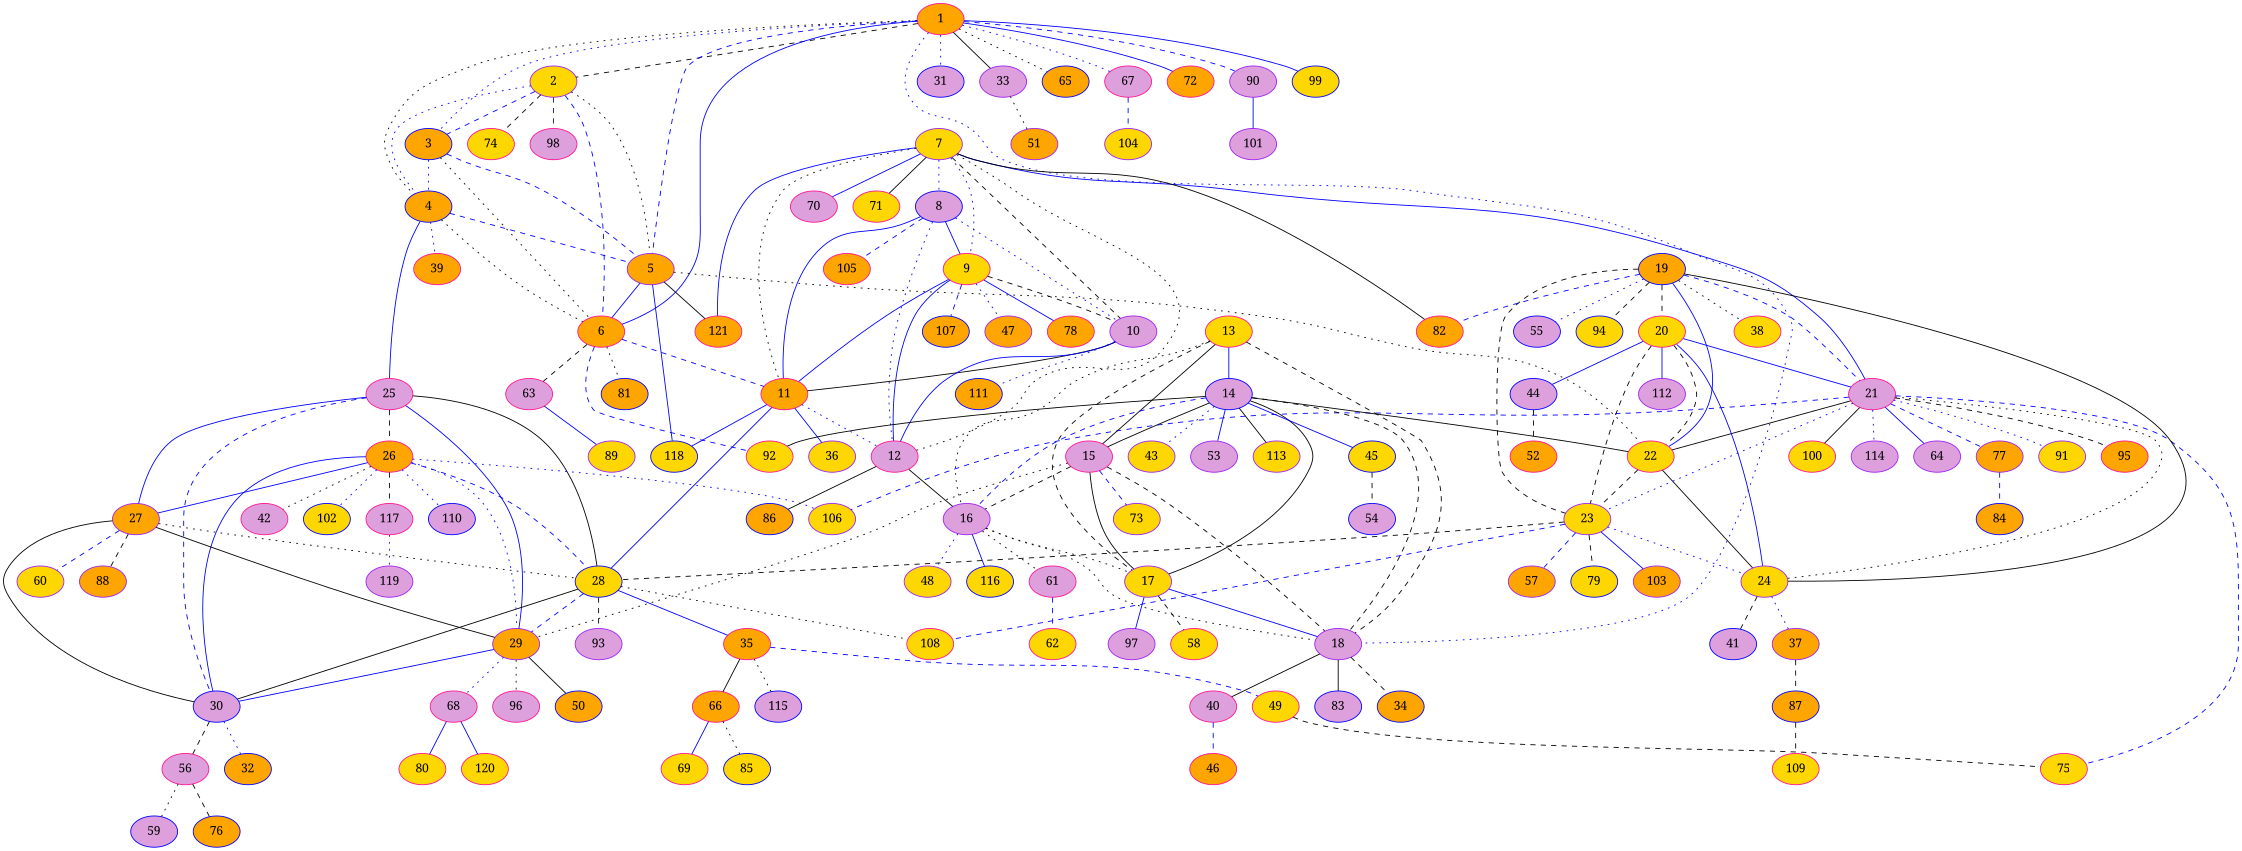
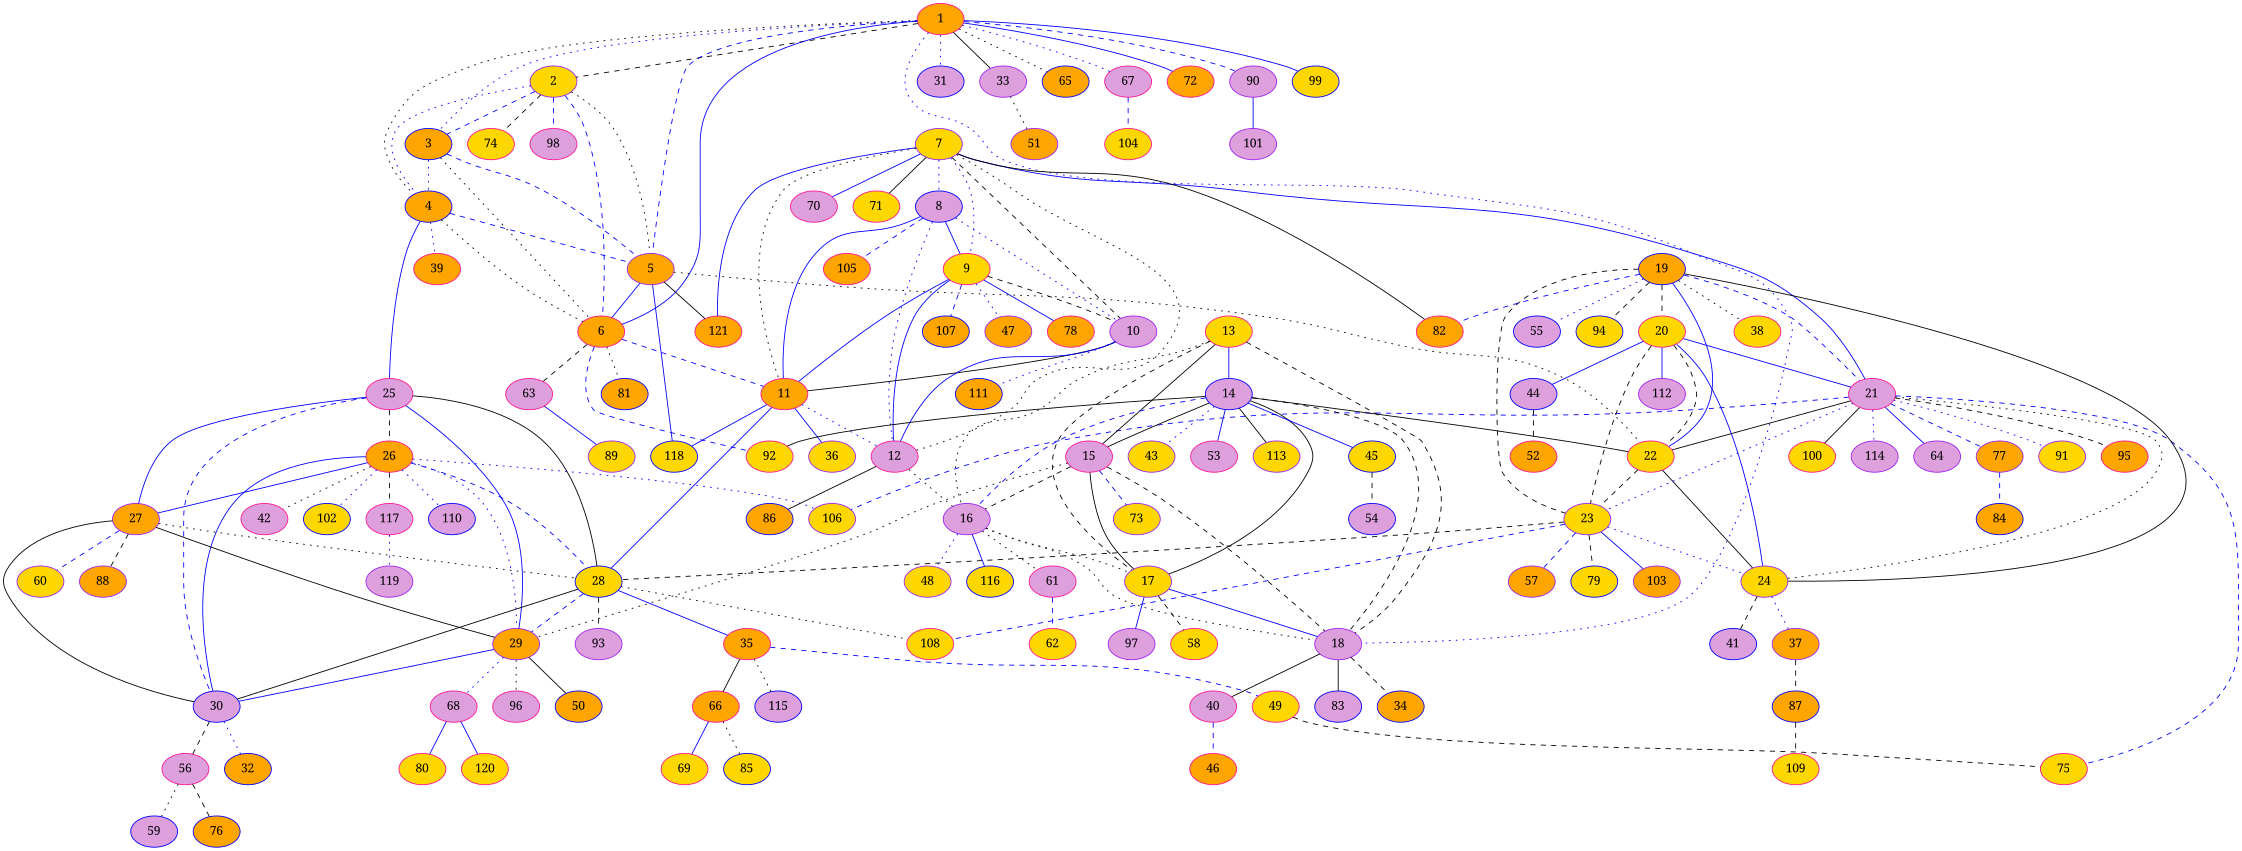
(1128, 144) -> (1128, 144)
(1214, 457) -> (1214, 457)
(931, 488) -> (931, 488)
